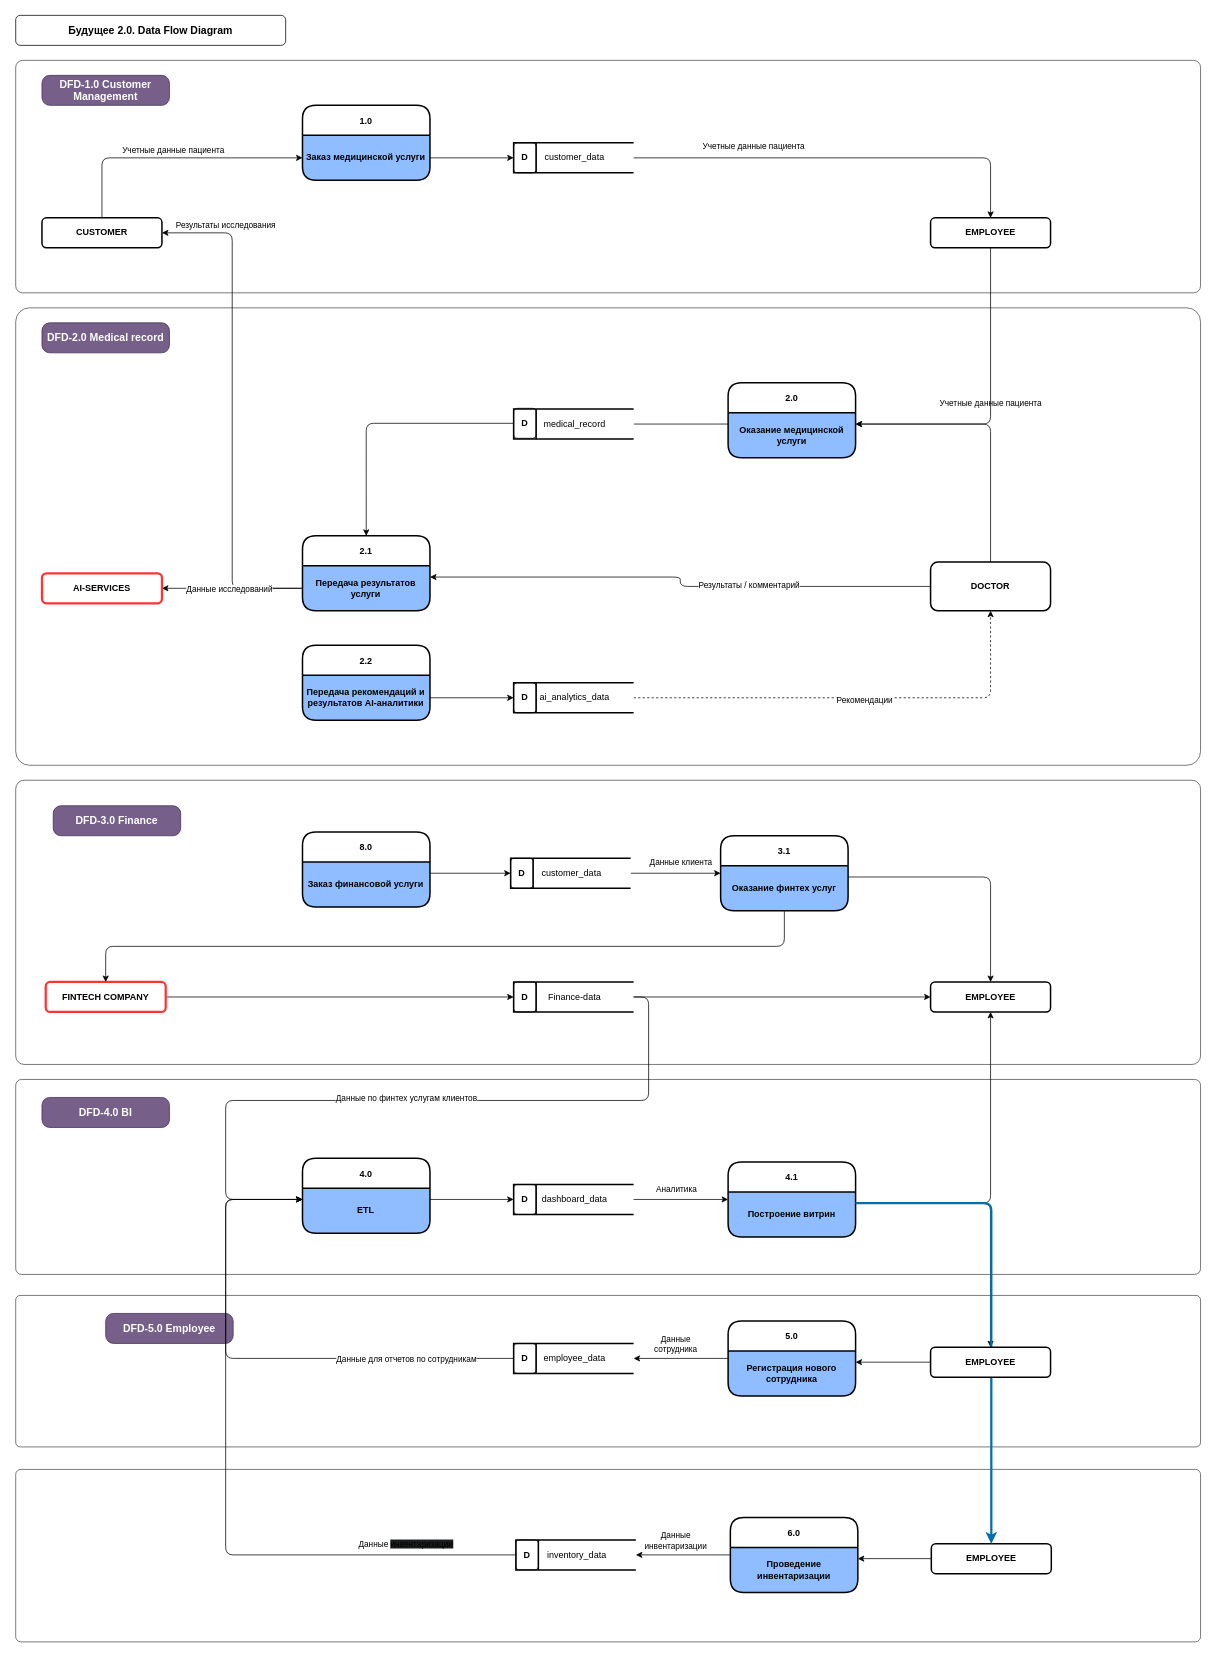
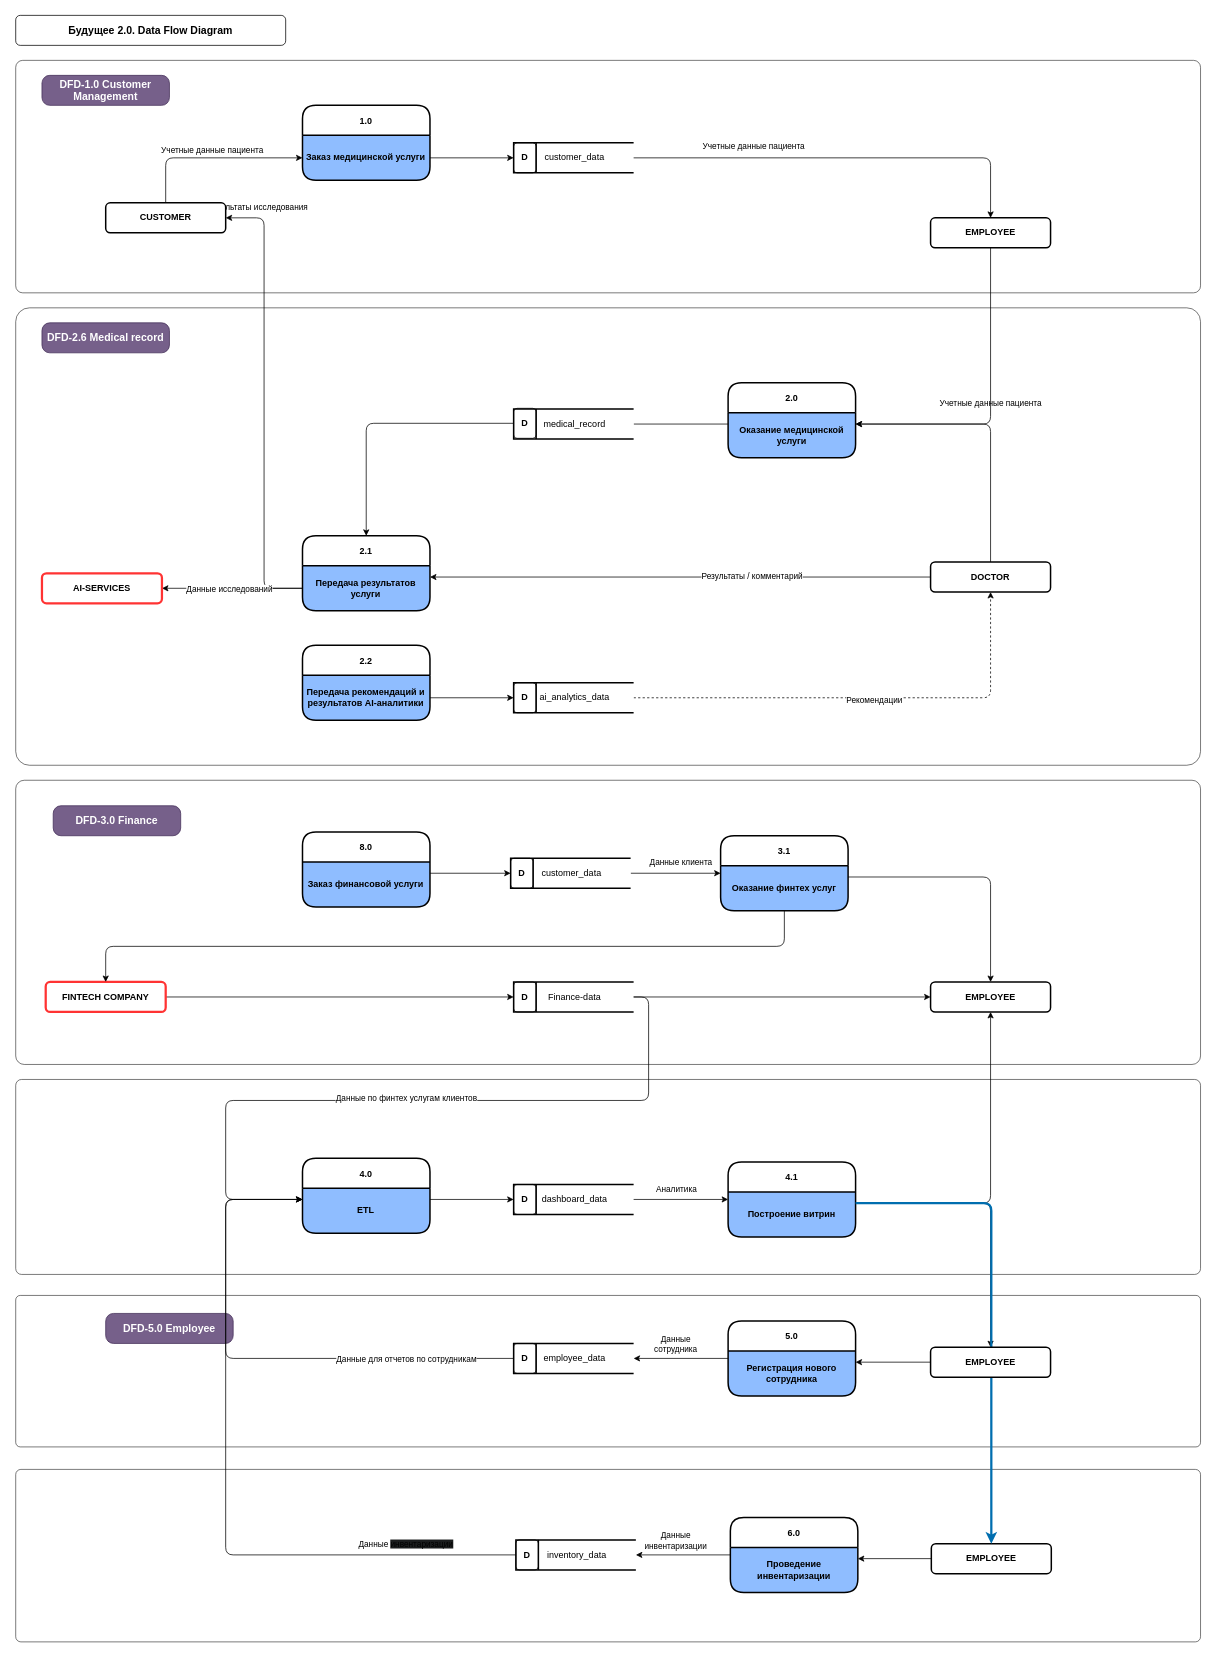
(102, 233) -> (165, 218)
(105, 338) -> (105, 338)
(990, 587) -> (990, 577)
(105, 1113) -> none
